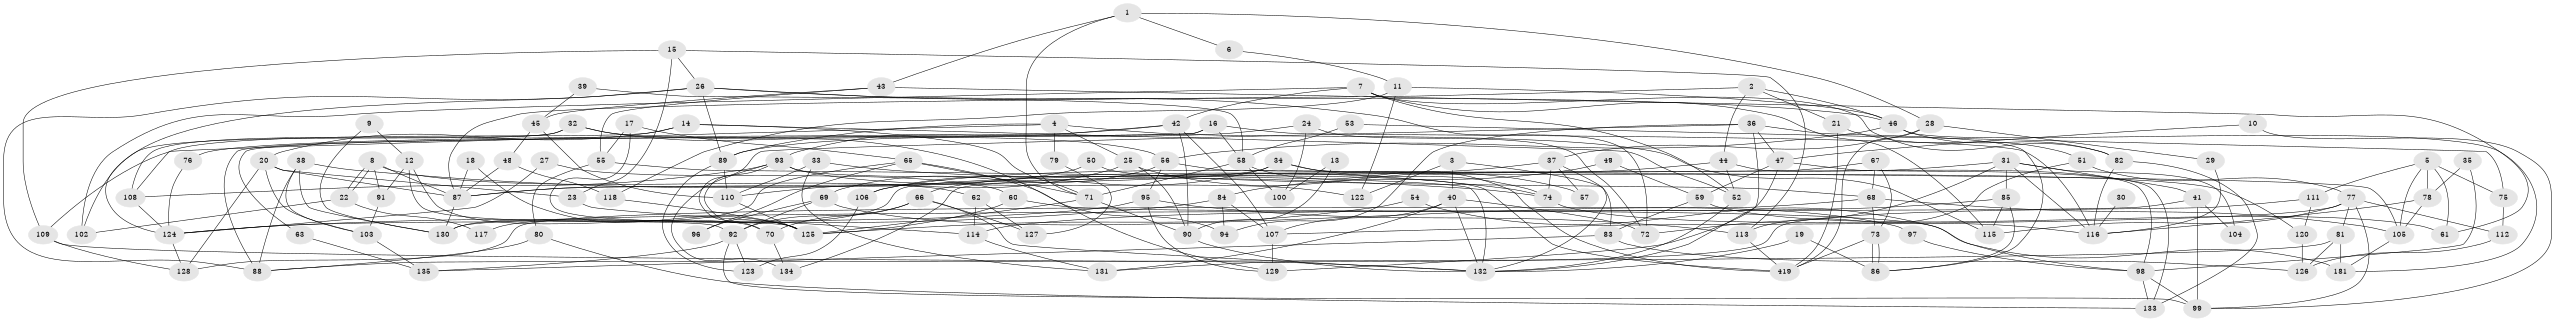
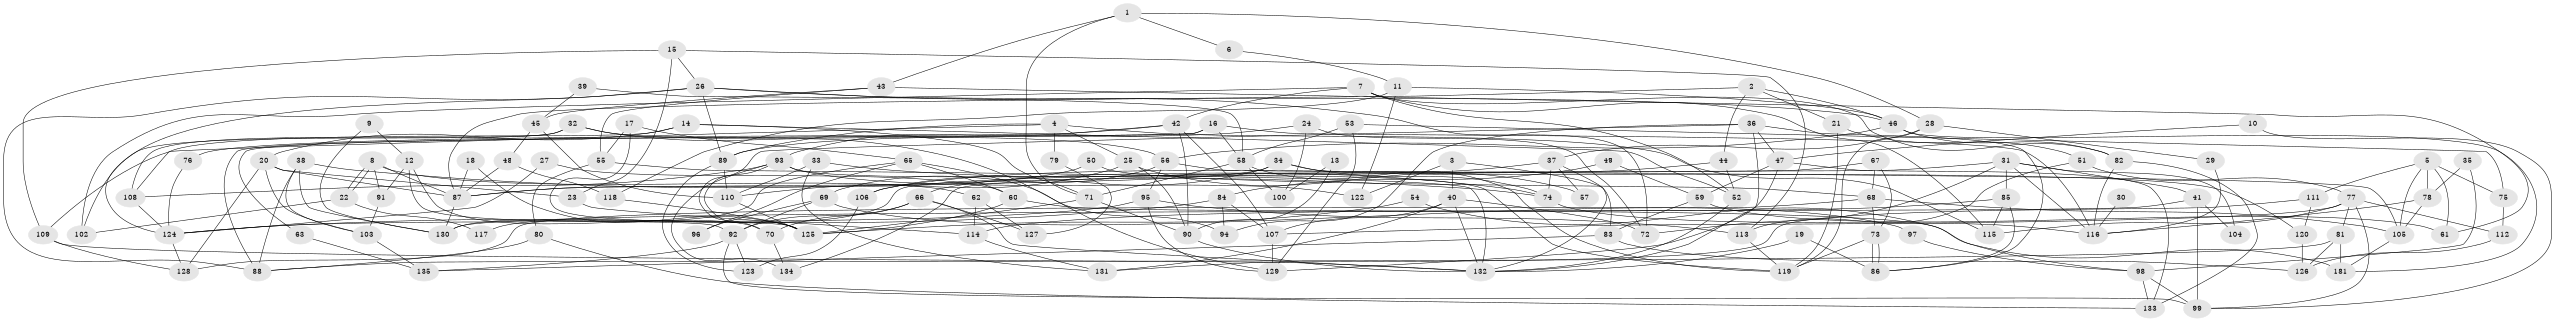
(1978, 170) -> none
(999, 179) -> (962, 177)
none -> (1328, 202)
(1785, 272) -> (1785, 272)
